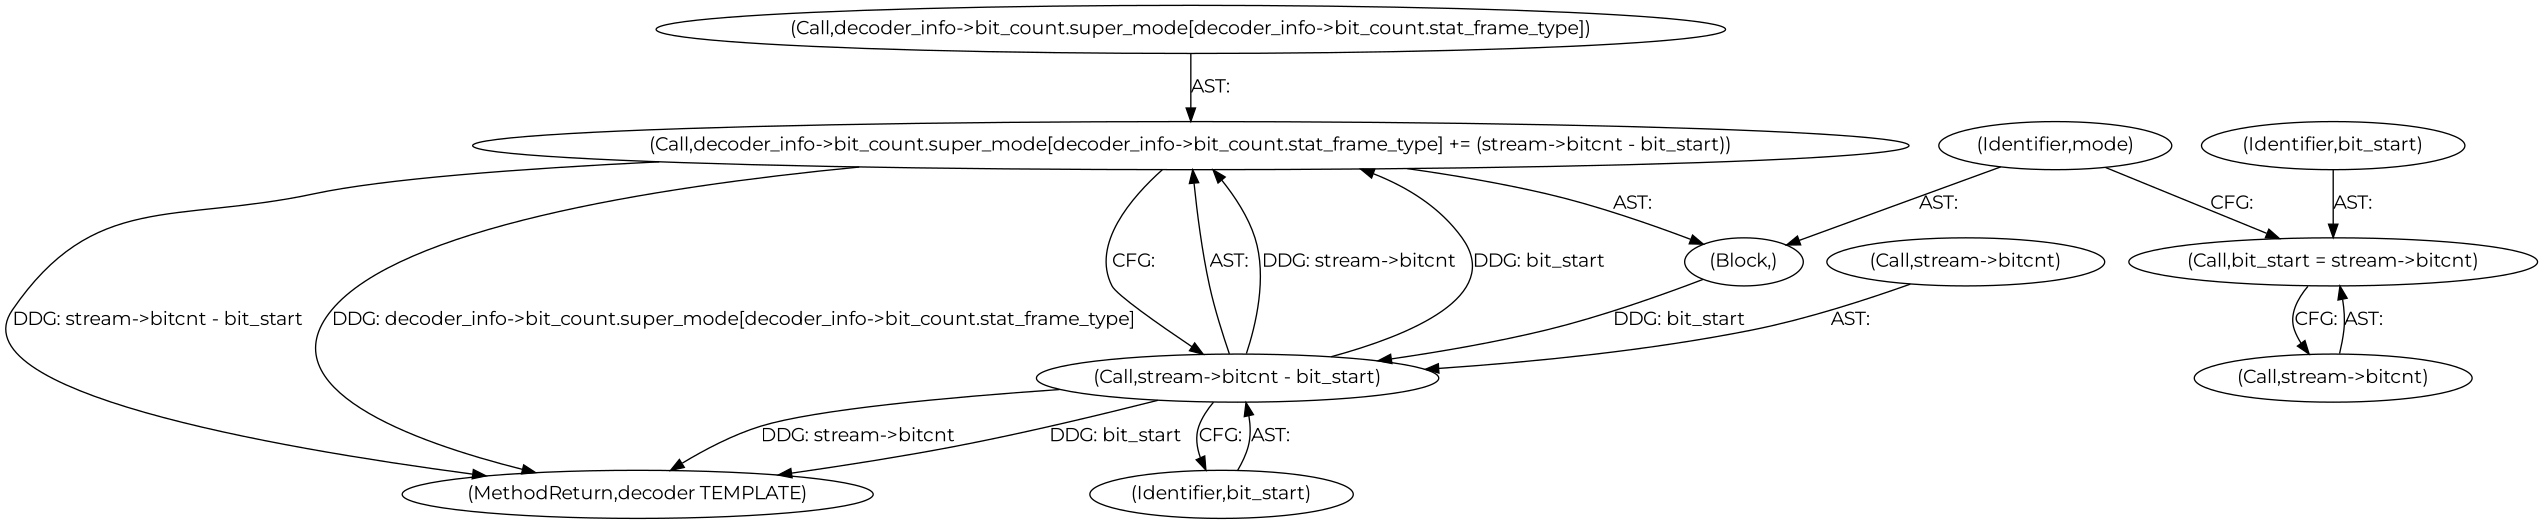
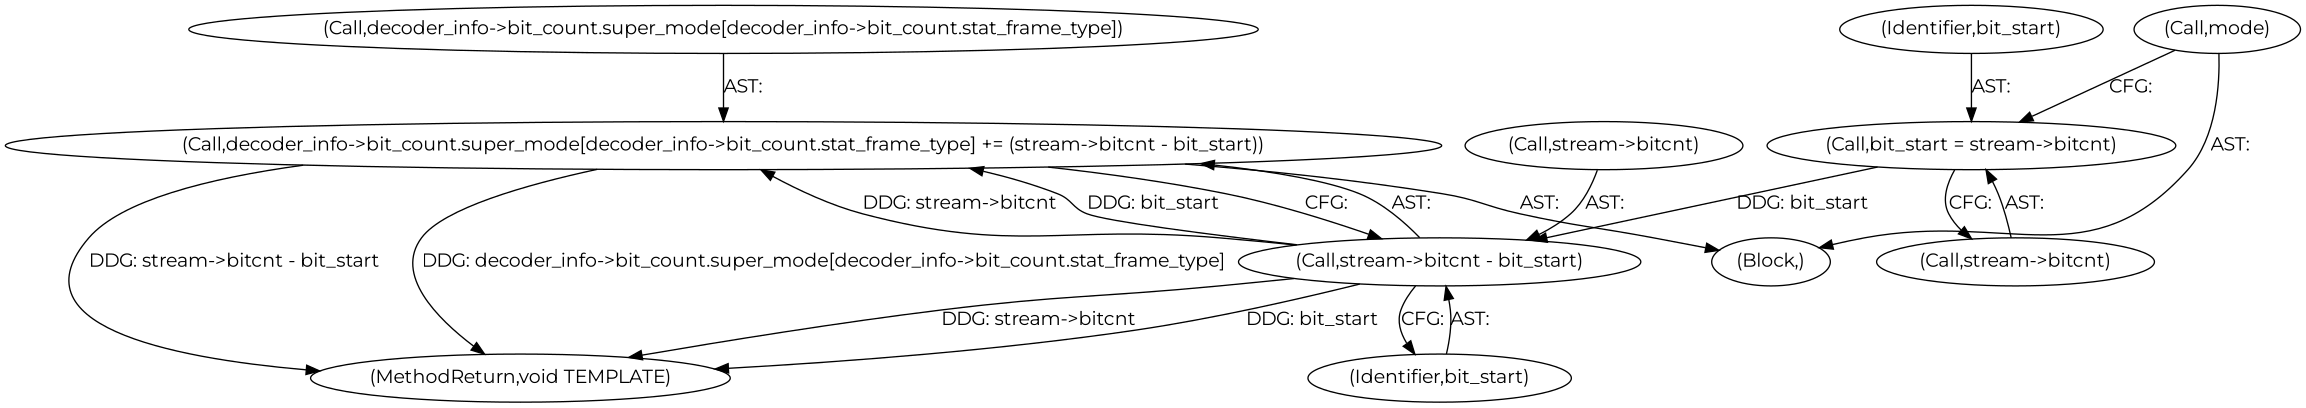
(2055, 146) -> (2217, 29)
(1550, 329) -> (1712, 202)
(638, 494) -> (520, 378)
